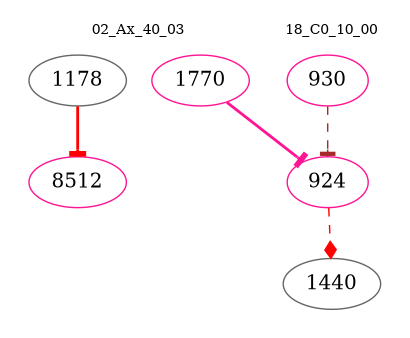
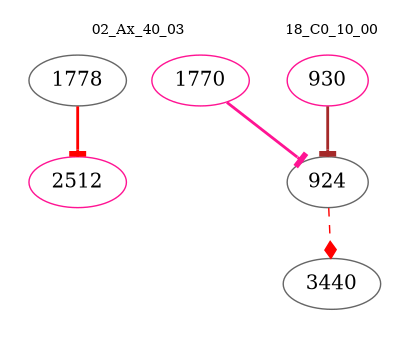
(78, 81) -> (78, 81)
(328, 128) -> (328, 128)
(78, 182) -> (78, 182)
(328, 182) -> (328, 182)
(332, 284) -> (332, 284)
